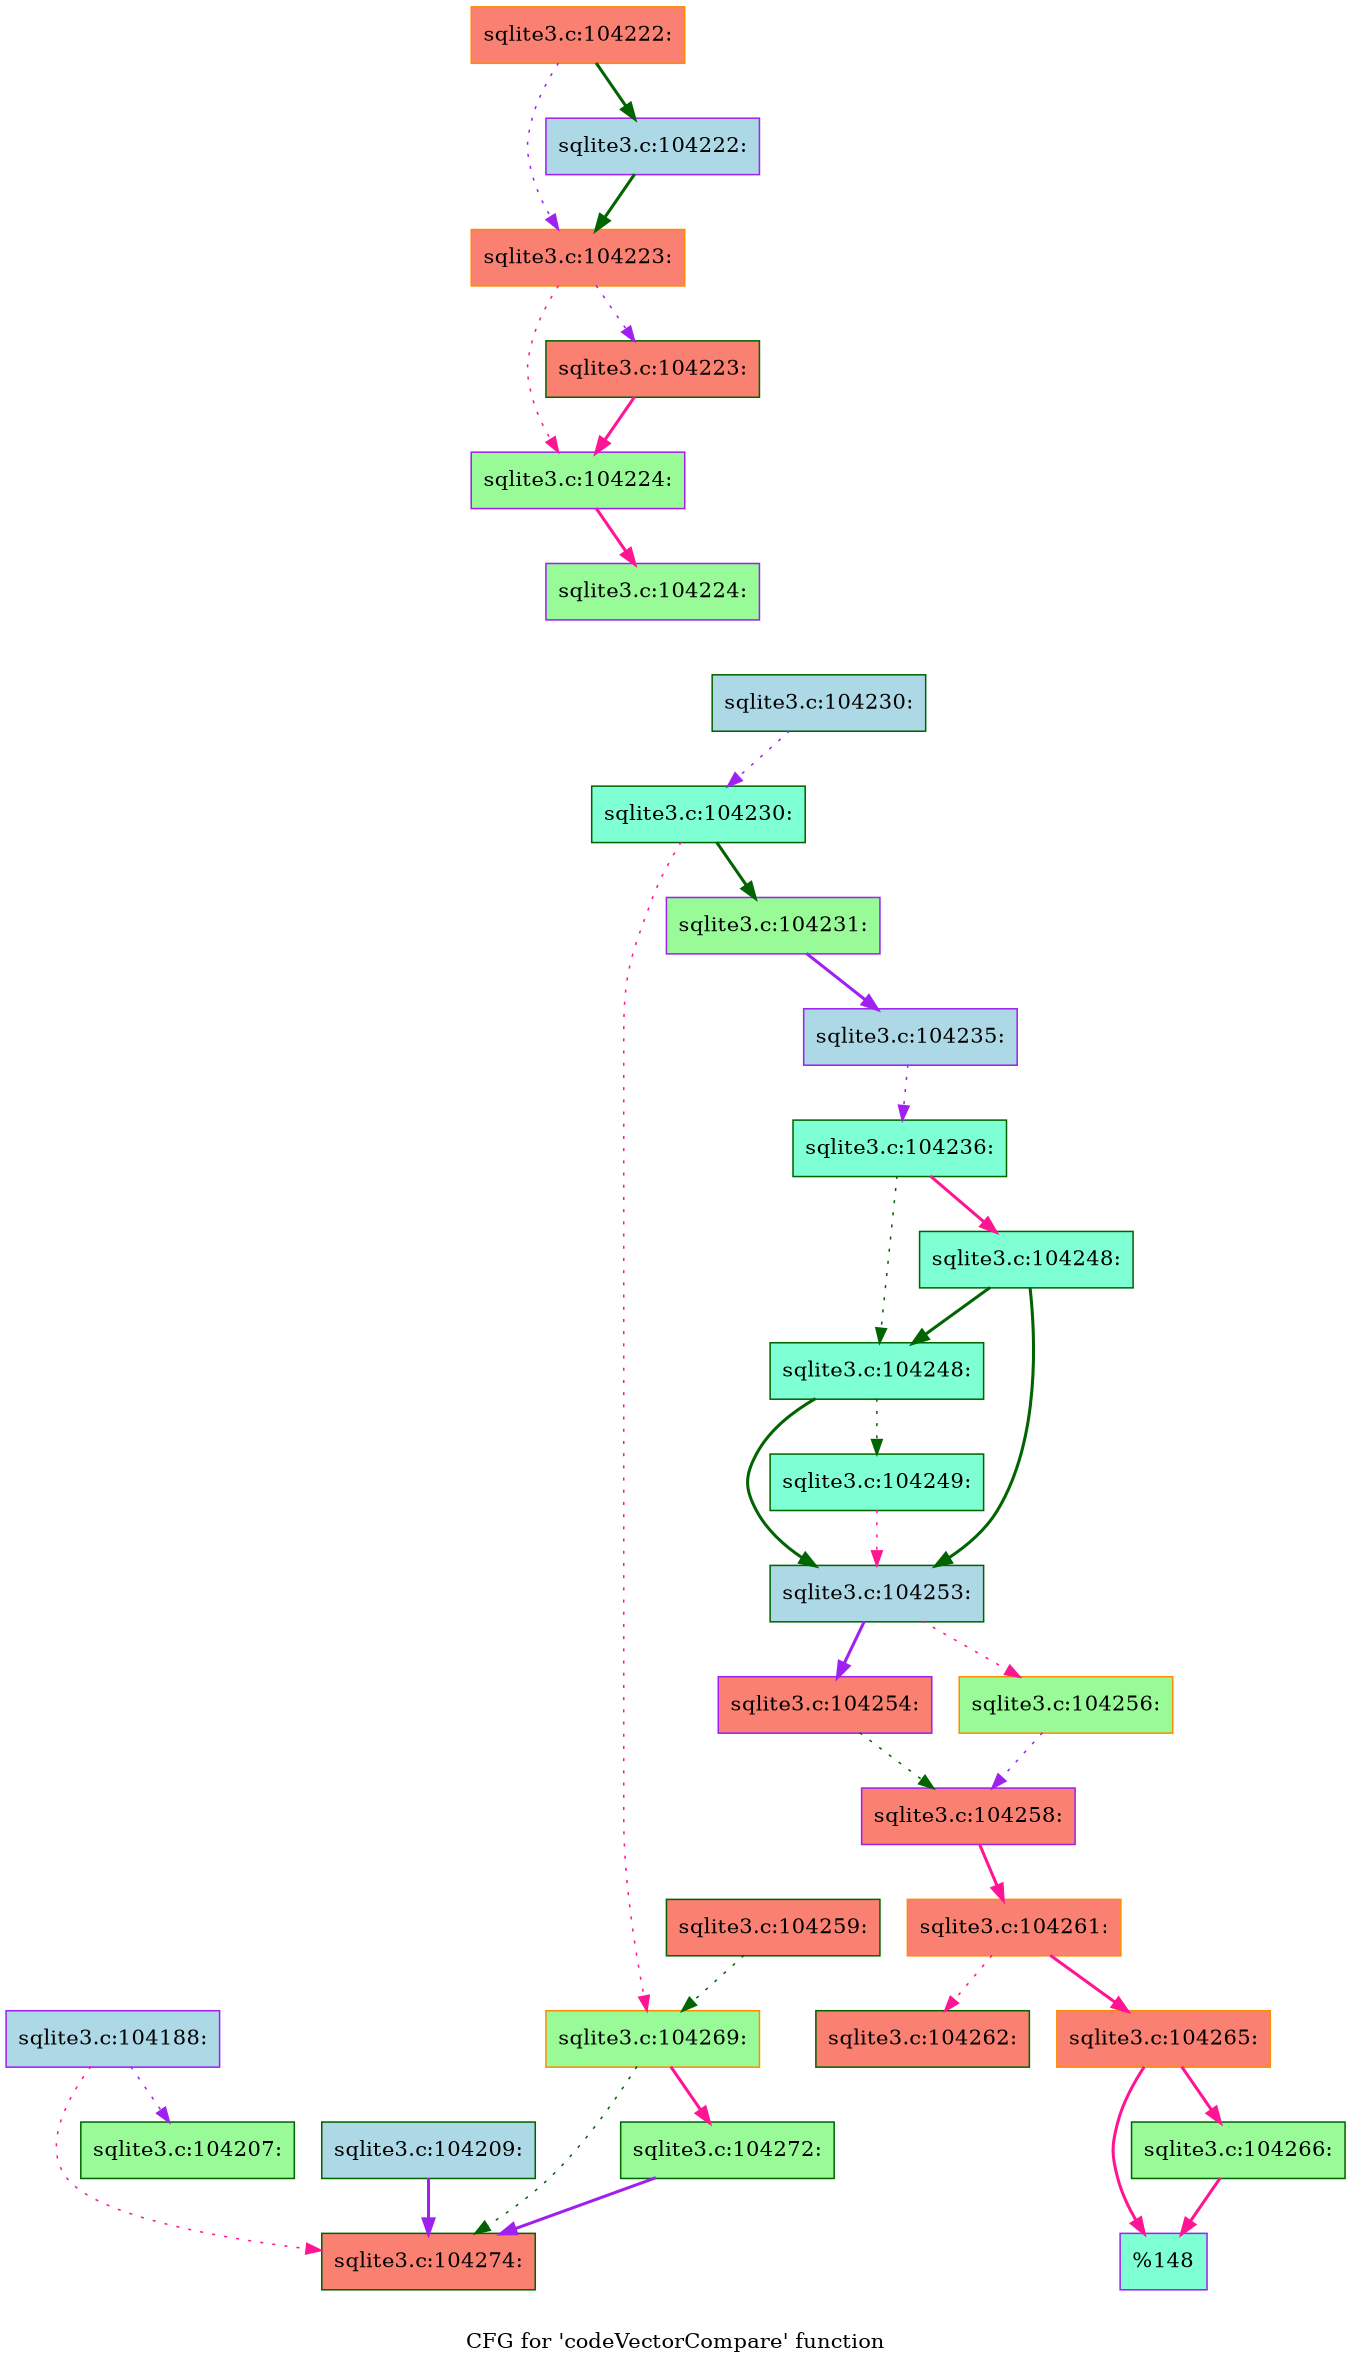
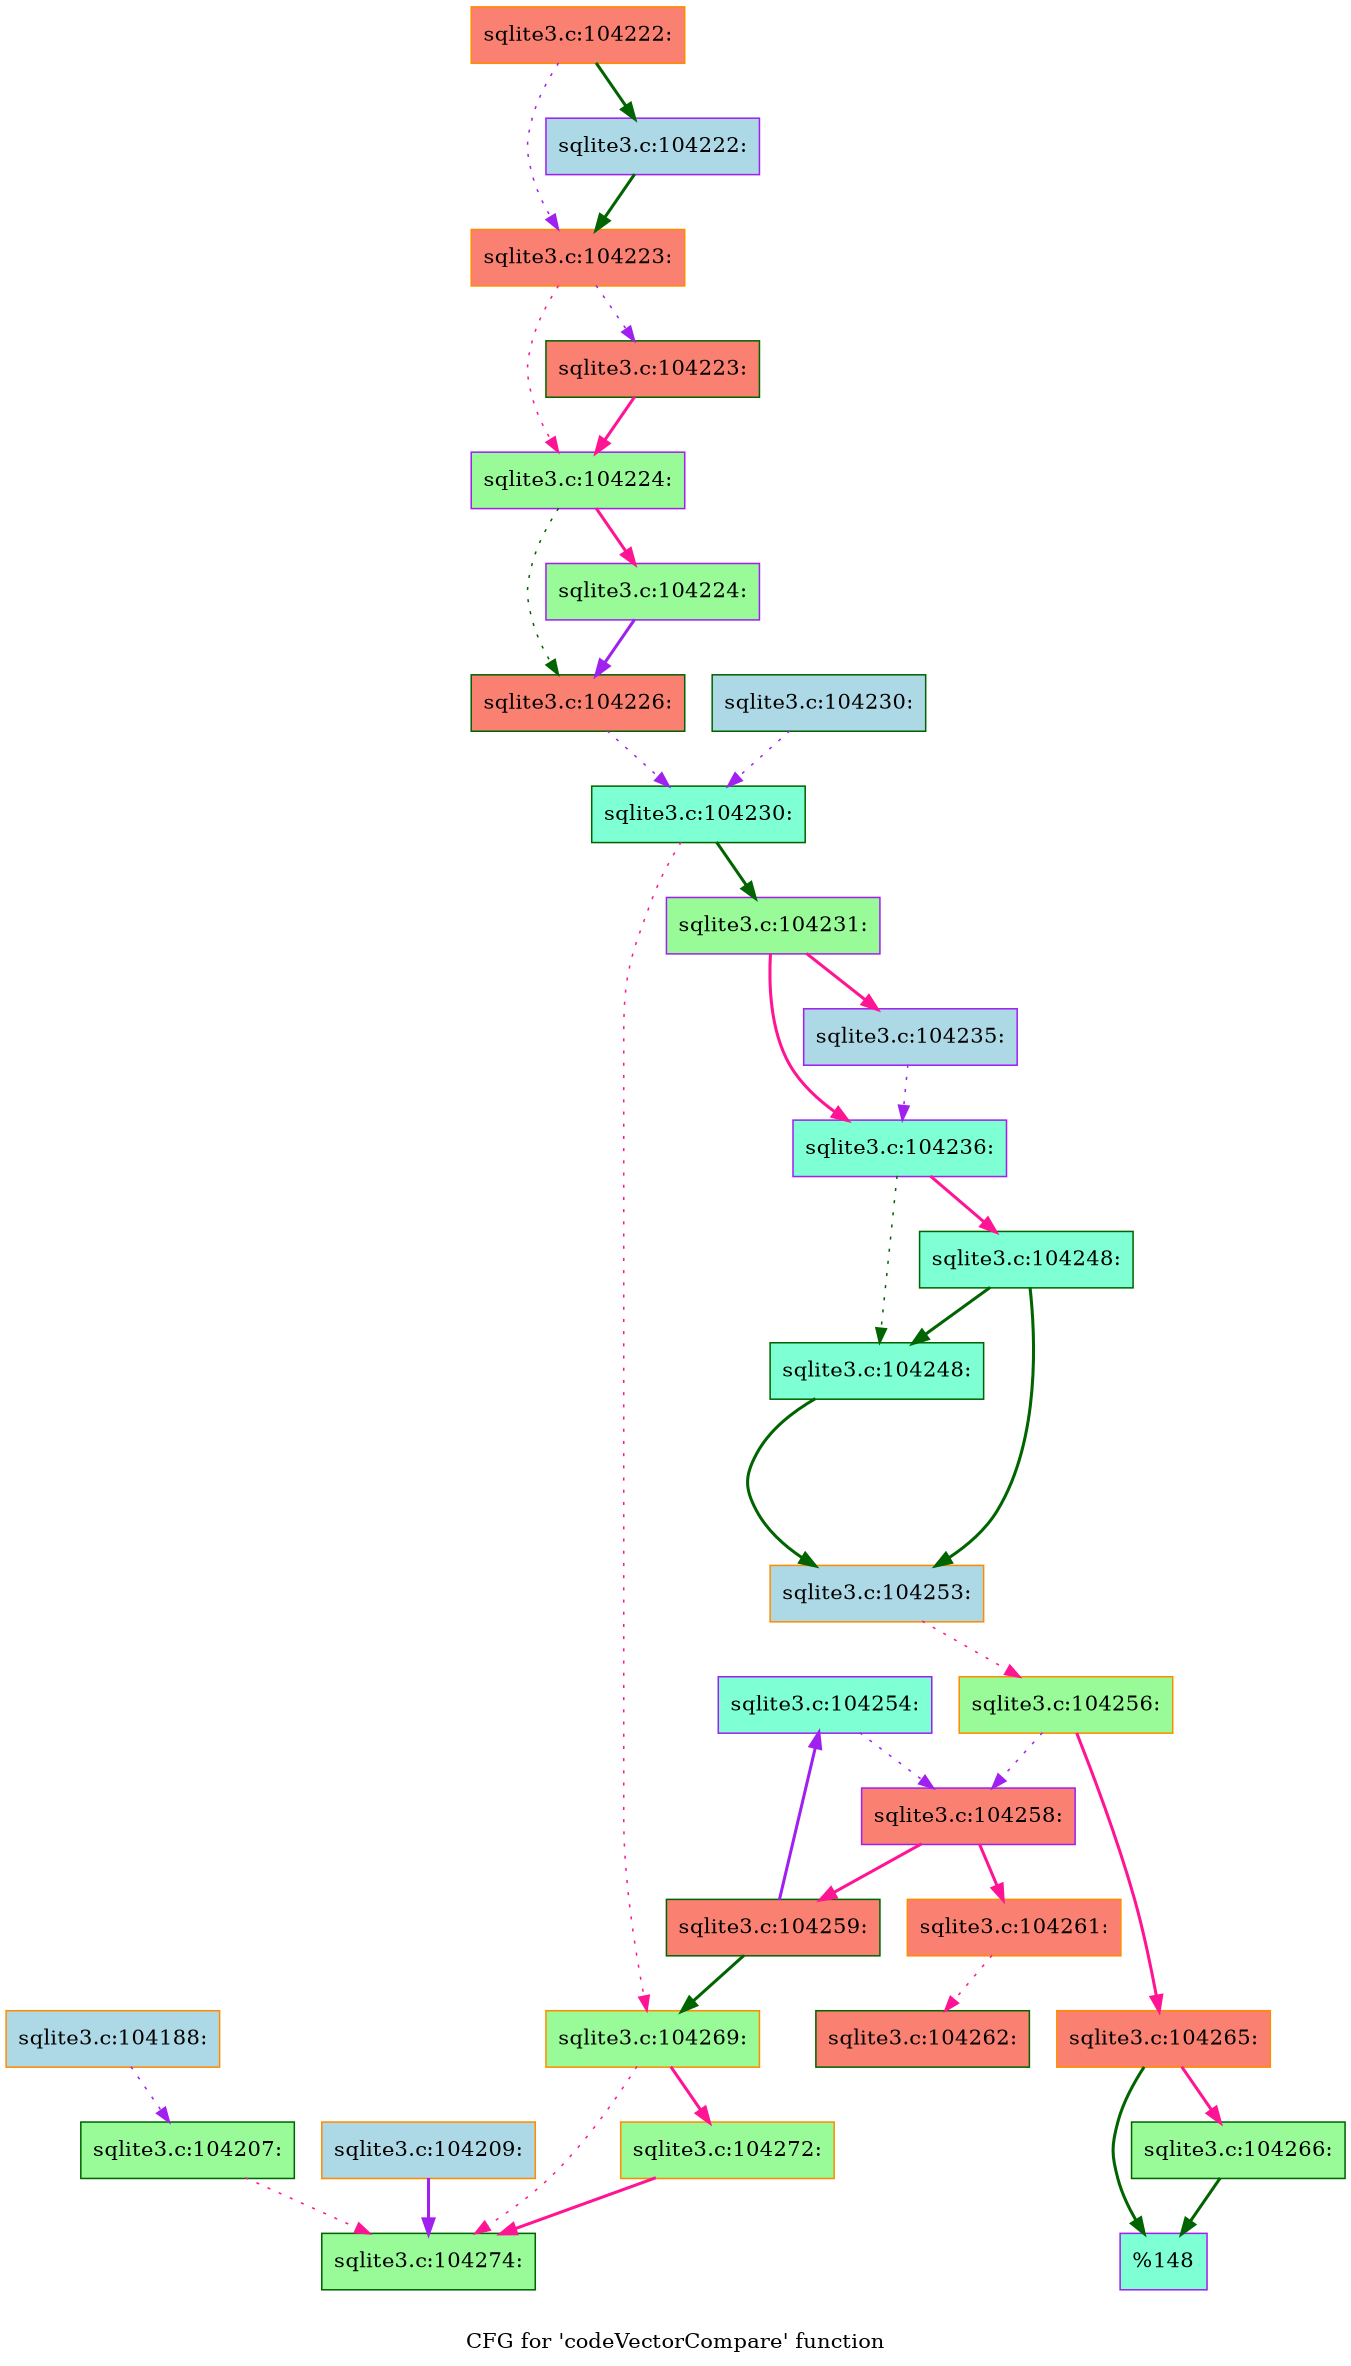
none -> (578, 703)
(836, 977) -> (836, 977)
none -> (780, 1043)
(900, 1148) -> (900, 1148)
(877, 1482) -> none
(877, 1594) -> (877, 1594)
(854, 1642) -> (797, 1824)
(825, 1705) -> (825, 1705)
(891, 1756) -> (891, 1756)
none -> (878, 1868)
(719, 1978) -> (719, 1978)
(1083, 1979) -> (1123, 1863)
(113, 2039) -> (113, 2039)
(1114, 2143) -> (1114, 2143)
(429, 2150) -> (429, 2150)
(727, 2150) -> (727, 2150)
(572, 2155) -> (572, 2155)
(1205, 2200) -> (1205, 2200)
(586, 2203) -> (586, 2203)
(123, 2211) -> (301, 2203)
(429, 2262) -> (429, 2262)
